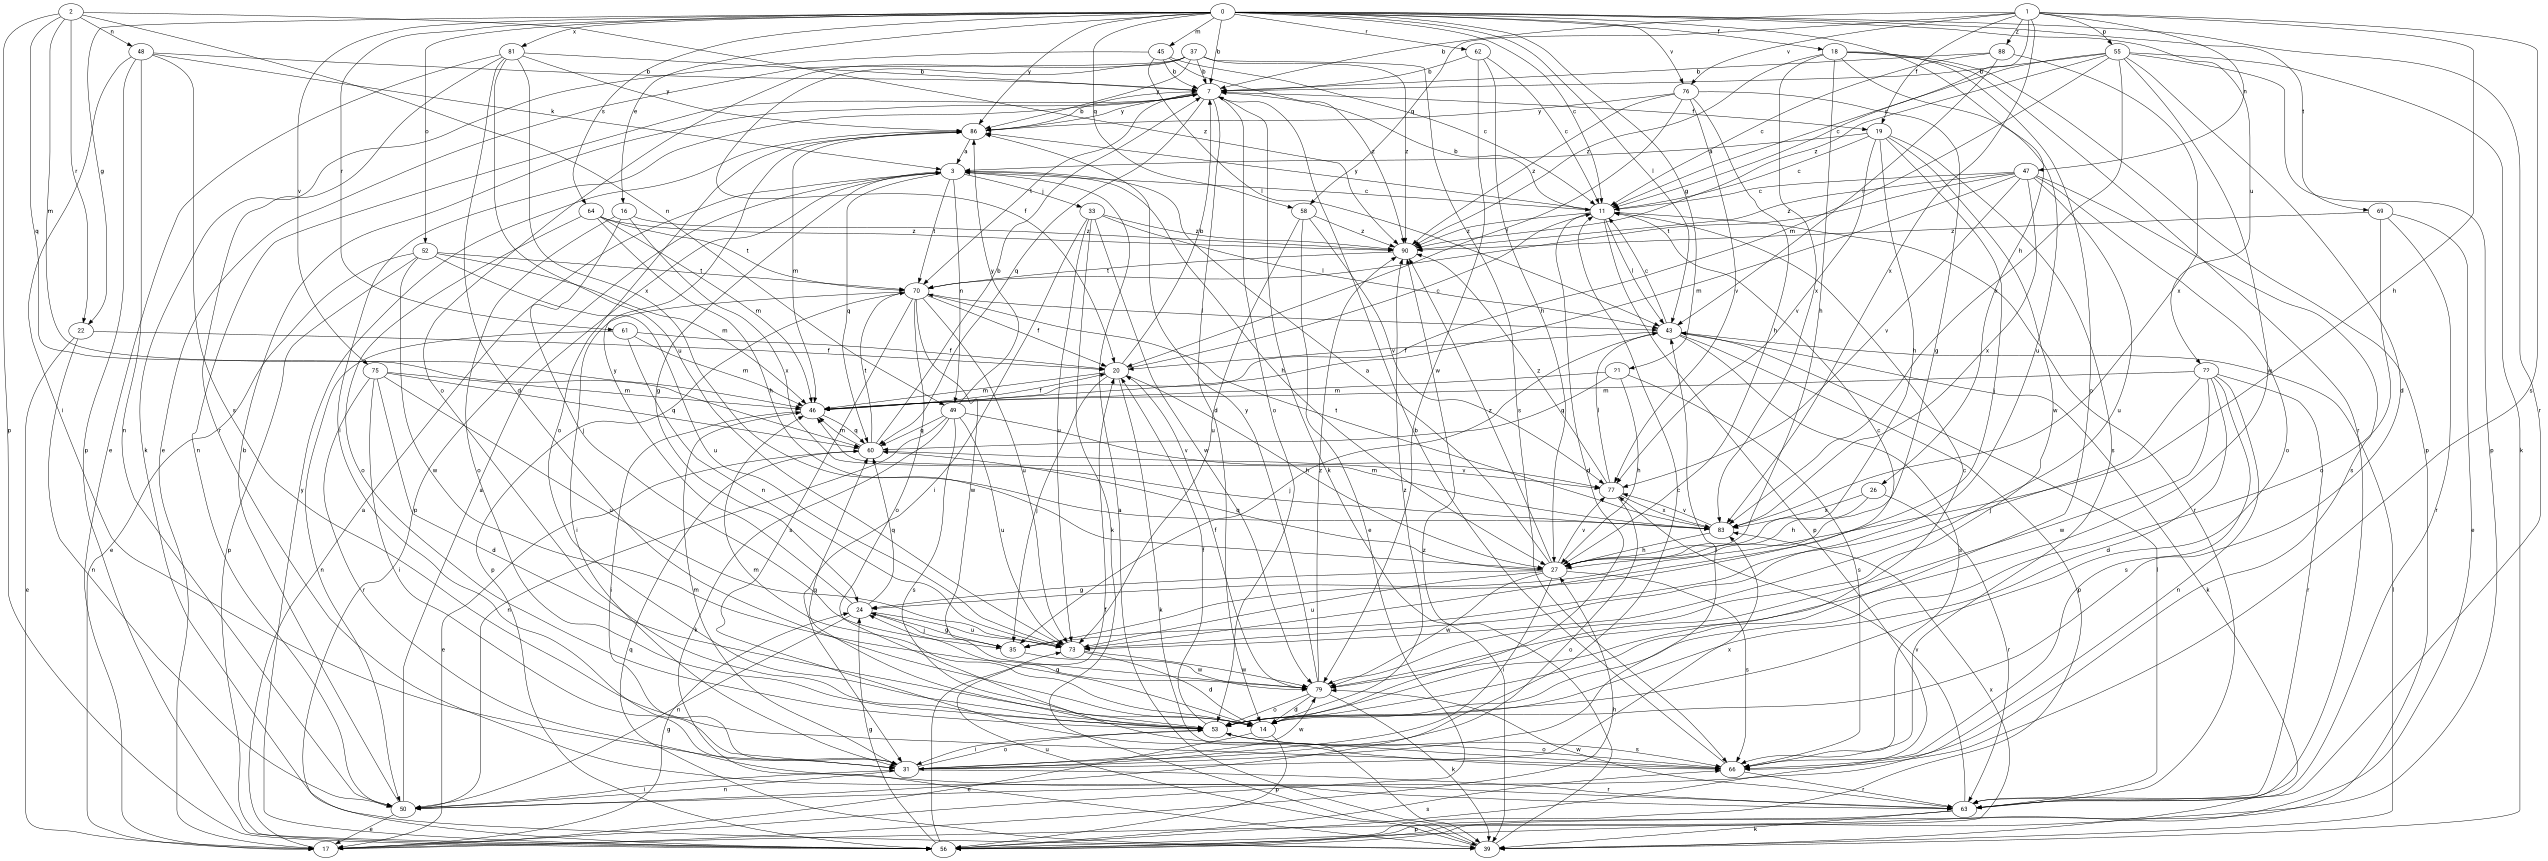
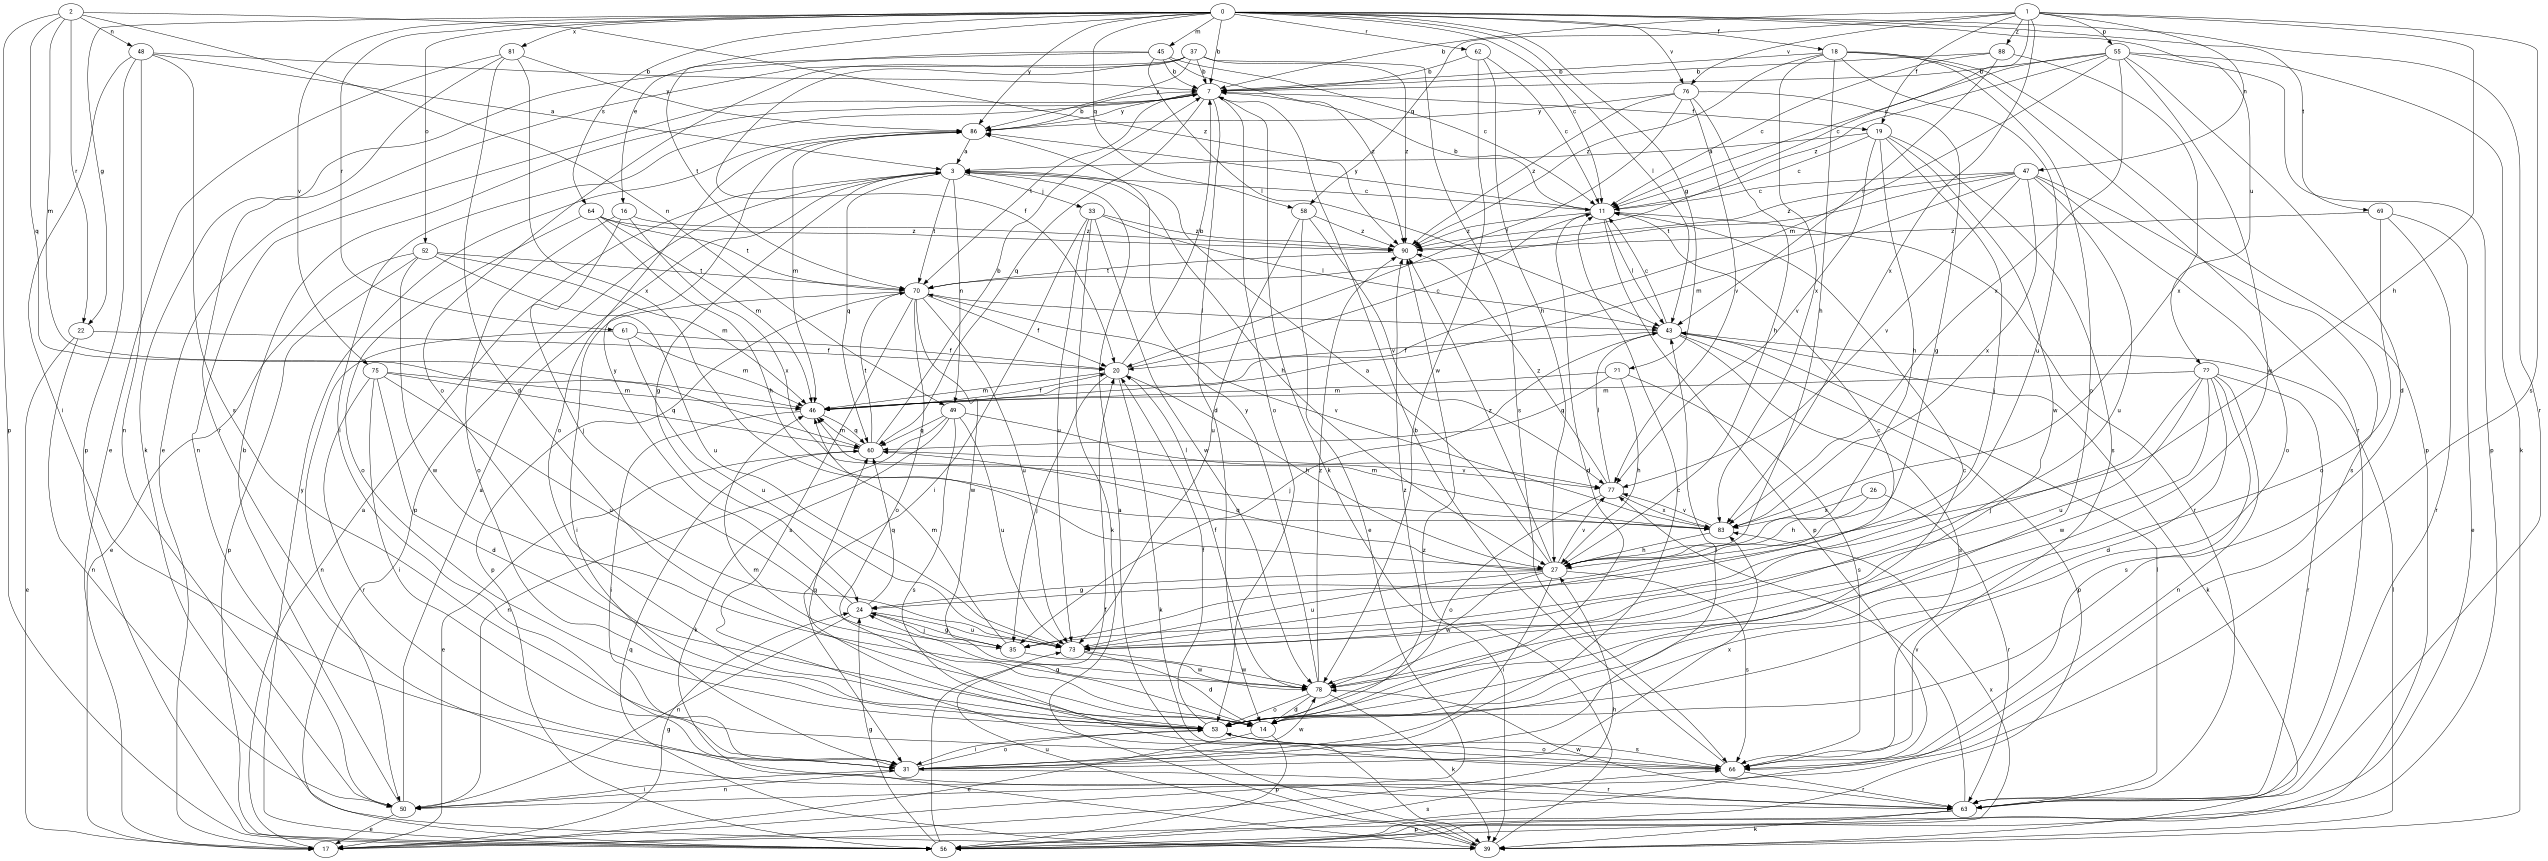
(1841, 42) -> none
none -> (738, 64)
(892, 73) -> (1524, 72)
(553, 112) -> (553, 112)
(997, 287) -> none
(689, 373) -> (1677, 596)
(1336, 411) -> (1336, 411)
(1186, 451) -> (1186, 451)
(764, 490) -> (764, 490)
(696, 602) -> (919, 523)
(1319, 690) -> (1319, 690)
(1098, 776) -> (1434, 638)
